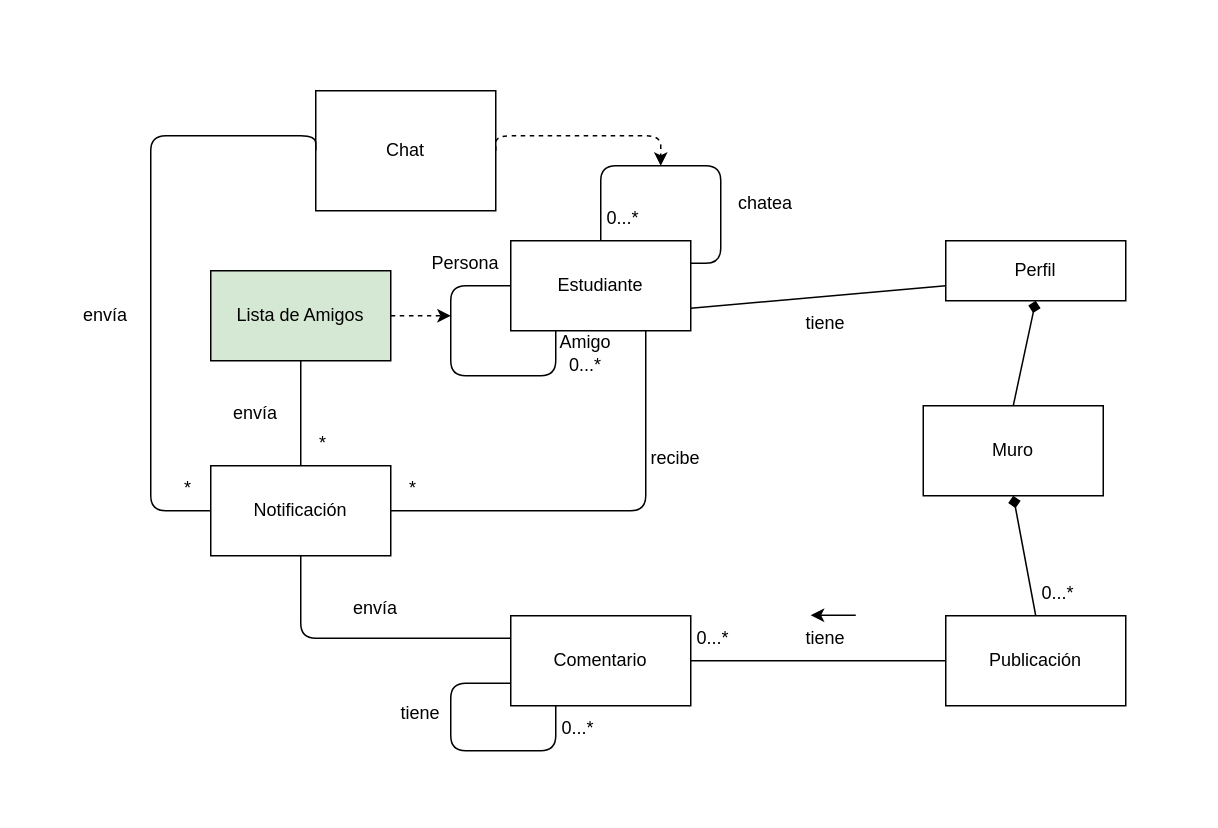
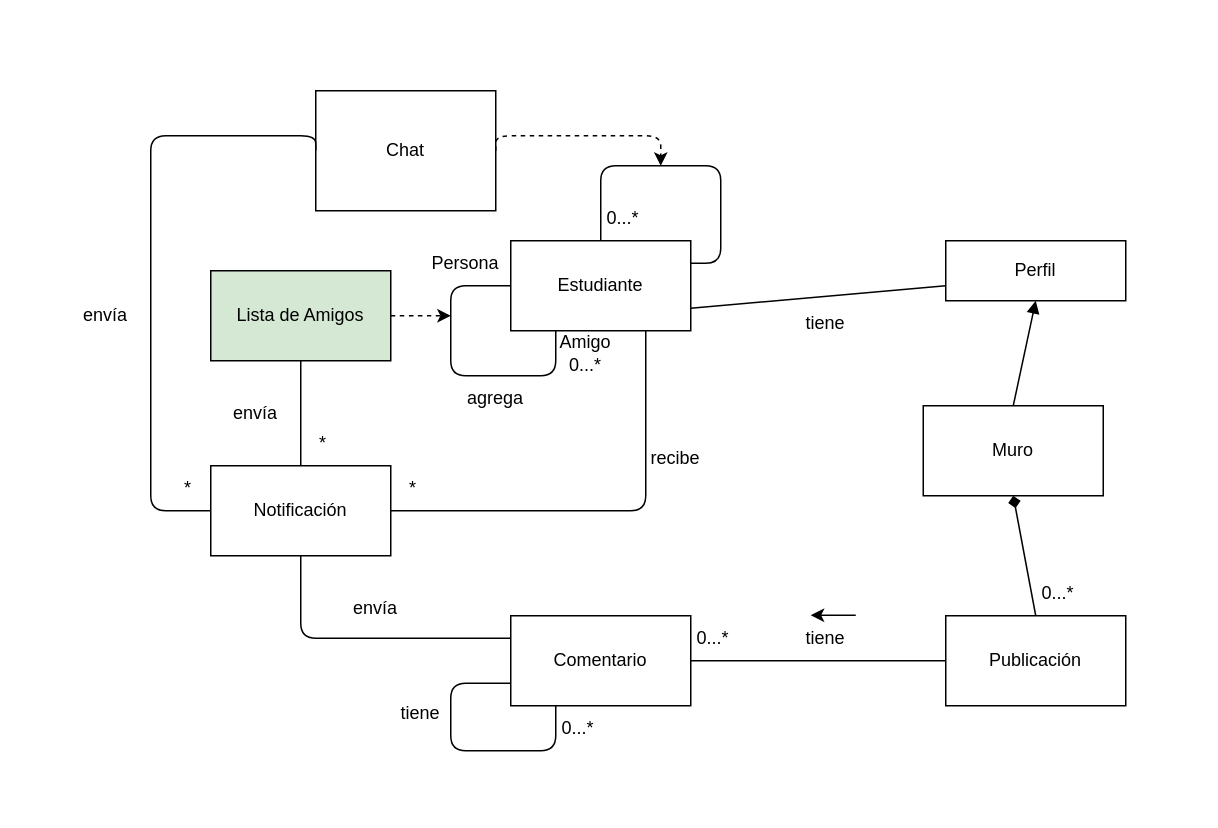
(766, 203) -> none
(1033, 314) -> (1033, 314)
none -> (496, 398)
